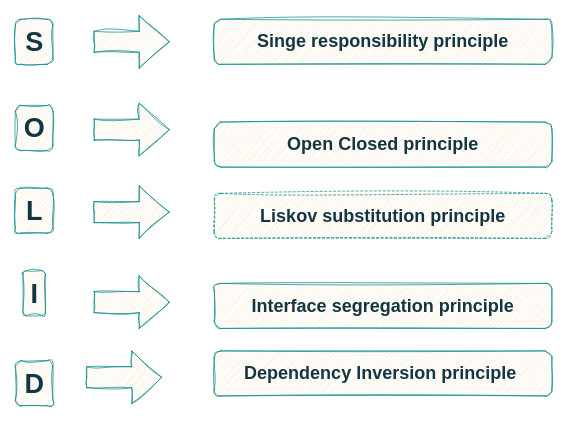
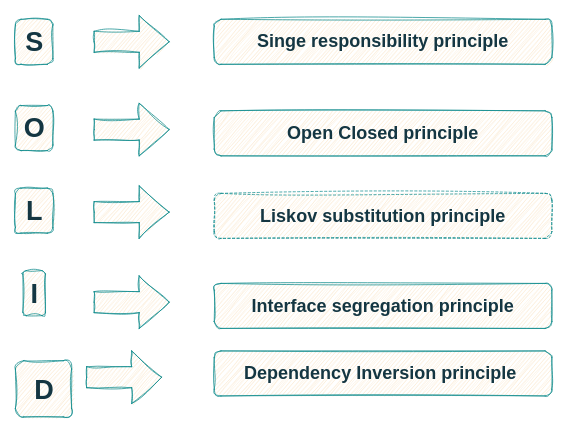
(383, 144) -> (383, 133)
(34, 383) -> (44, 389)
